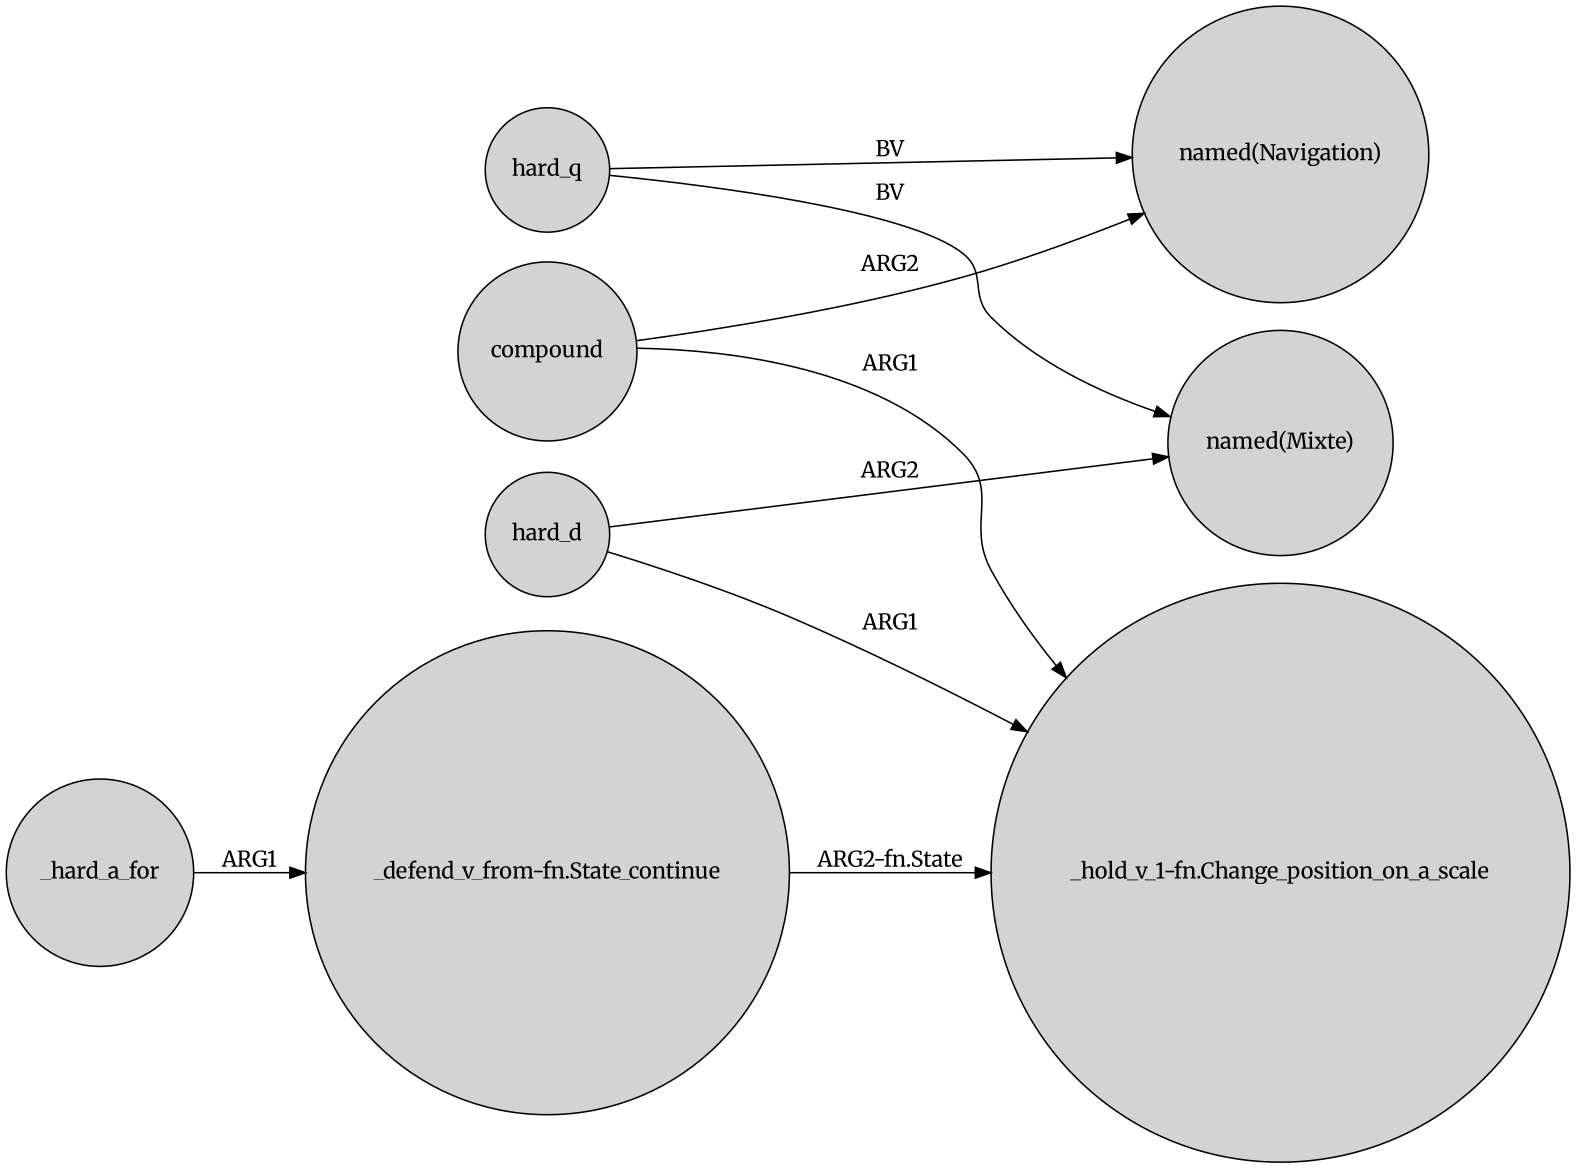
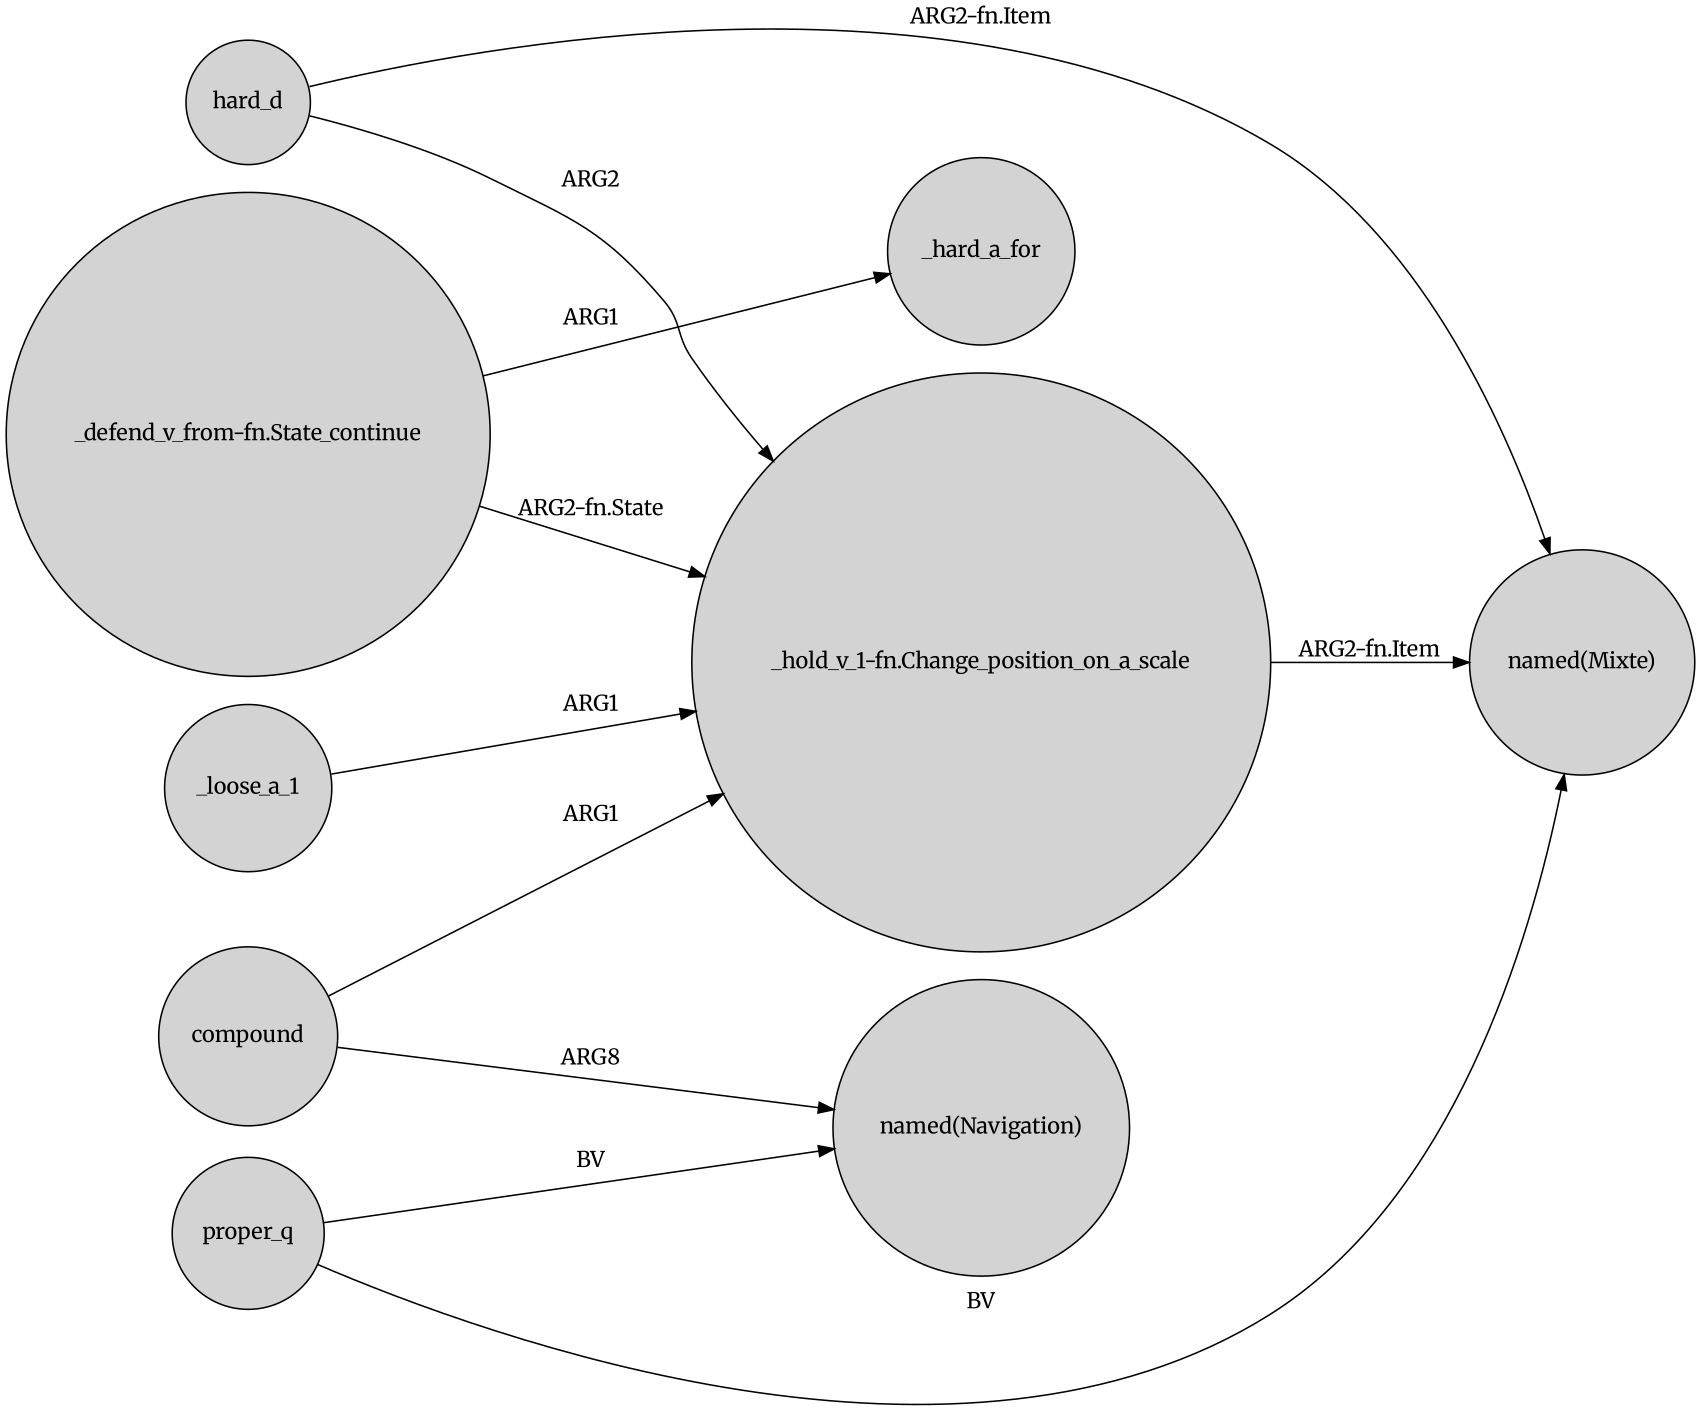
(547, 170) -> (248, 1233)
(890, 265) -> (591, 1059)
(890, 472) -> (981, 18)
(890, 624) -> (591, 181)
none -> (1362, 662)
none -> (248, 788)
(242, 873) -> (689, 324)
